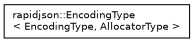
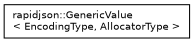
(97, 21) -> (97, 21)
